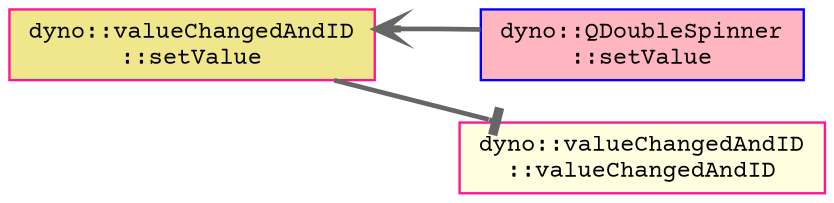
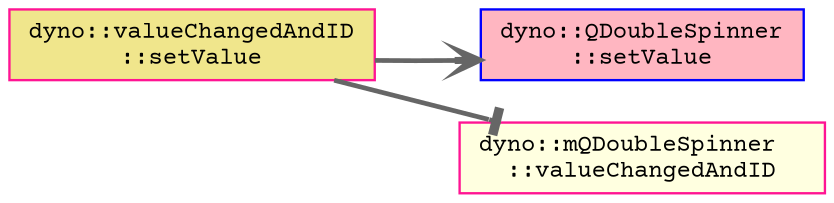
(440, 29) -> (416, 61)
(642, 158) -> (642, 158)
